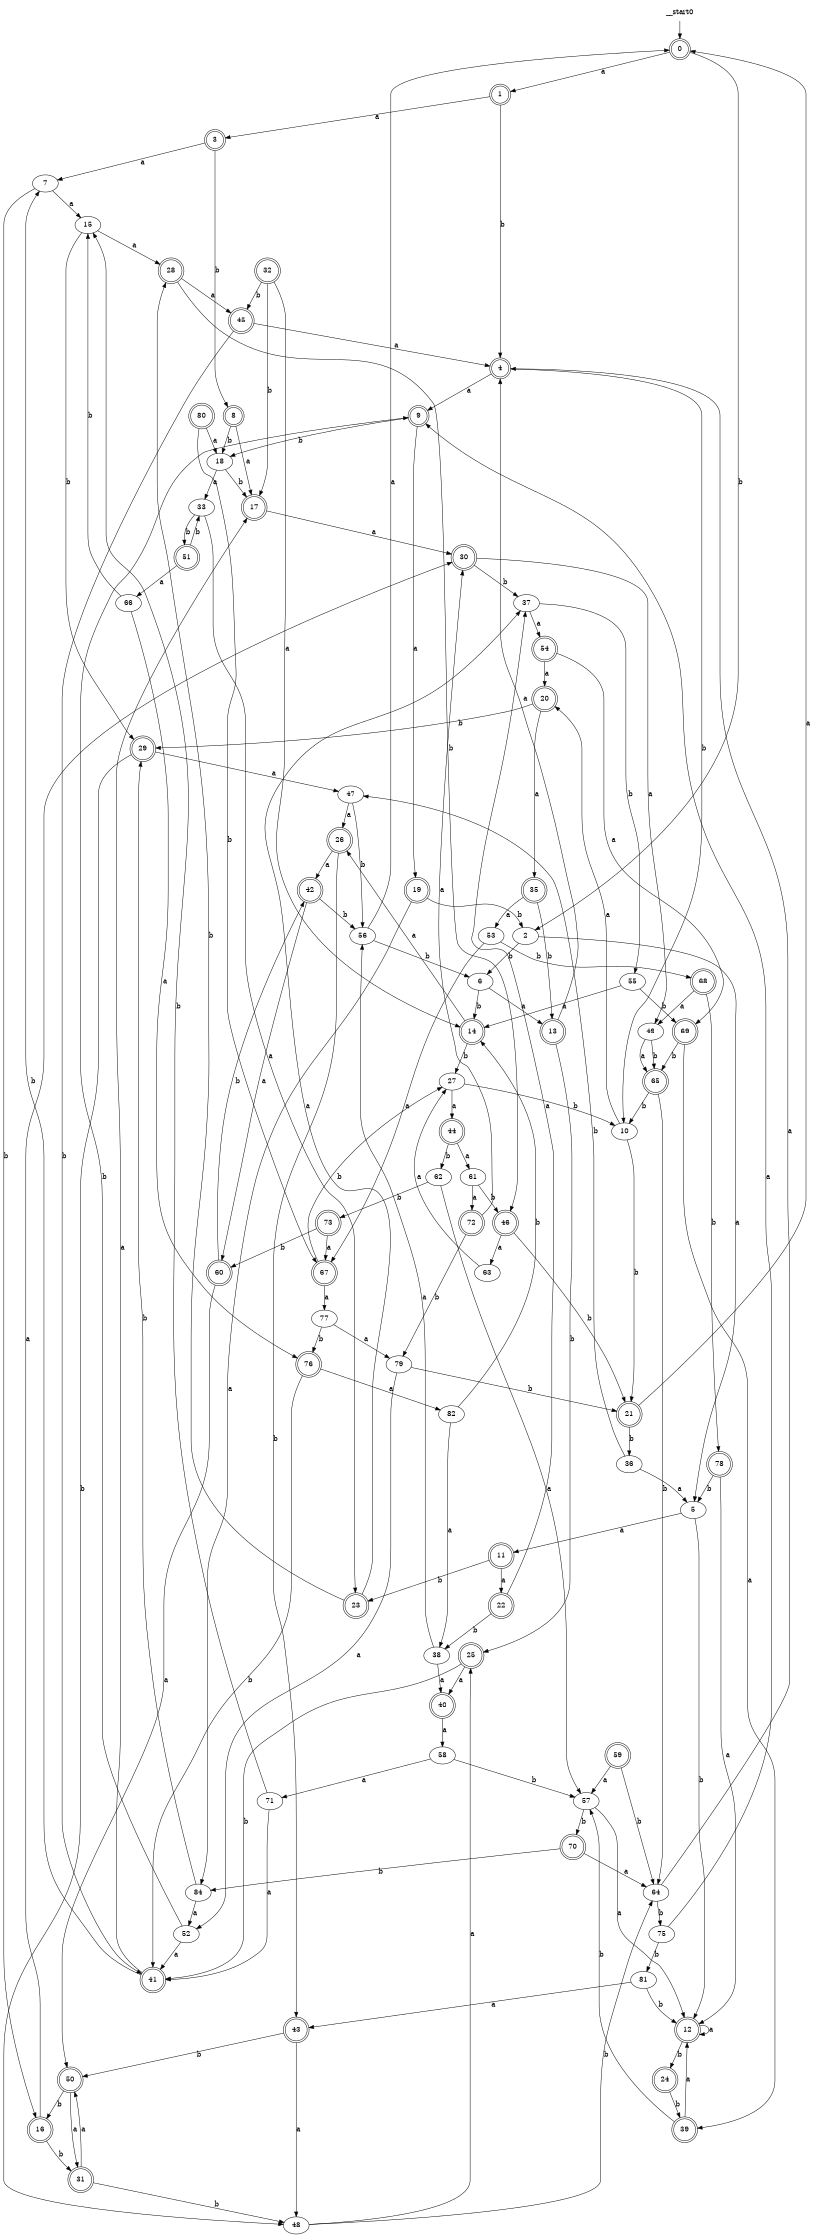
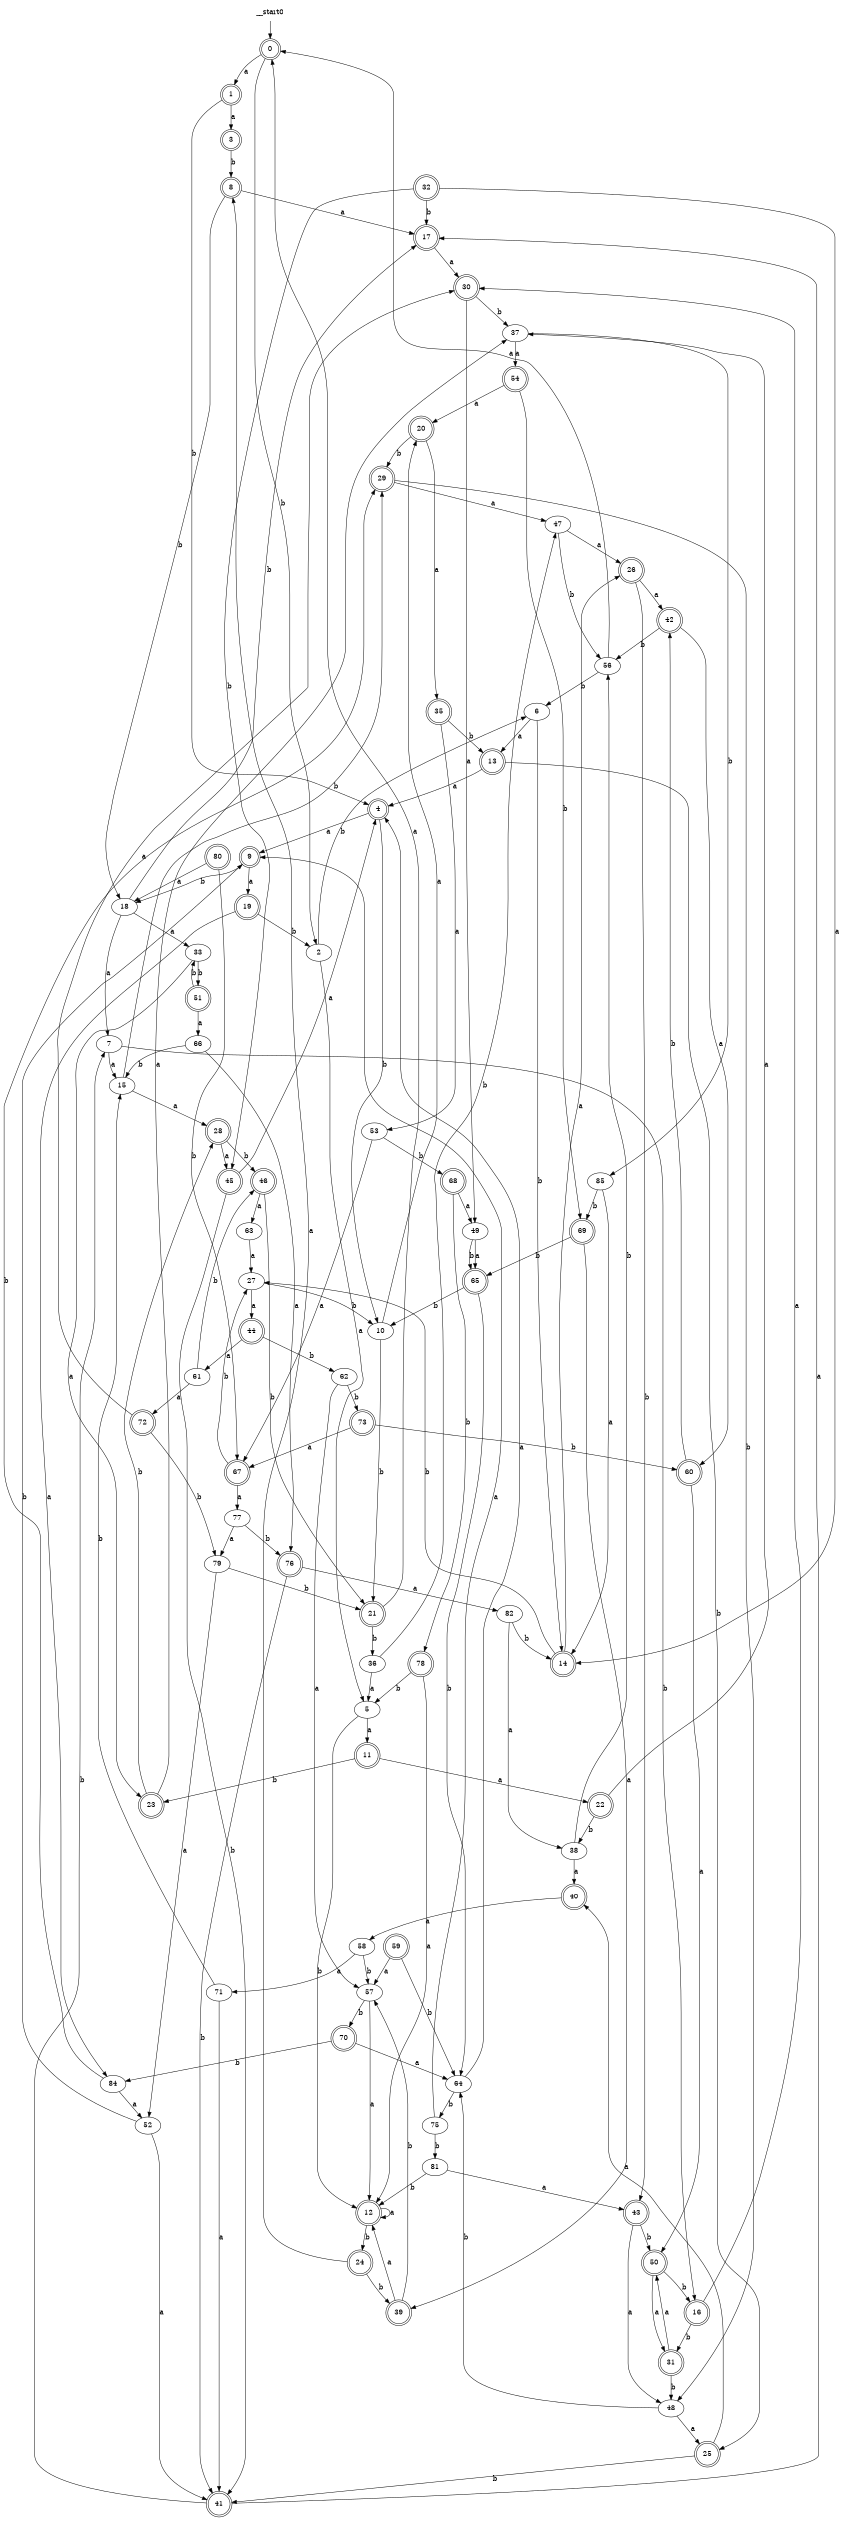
(134, 161) -> (106, 972)
(614, 840) -> (565, 809)
(633, 982) -> (600, 1181)
none -> (308, 1259)
(425, 1298) -> (629, 1256)
